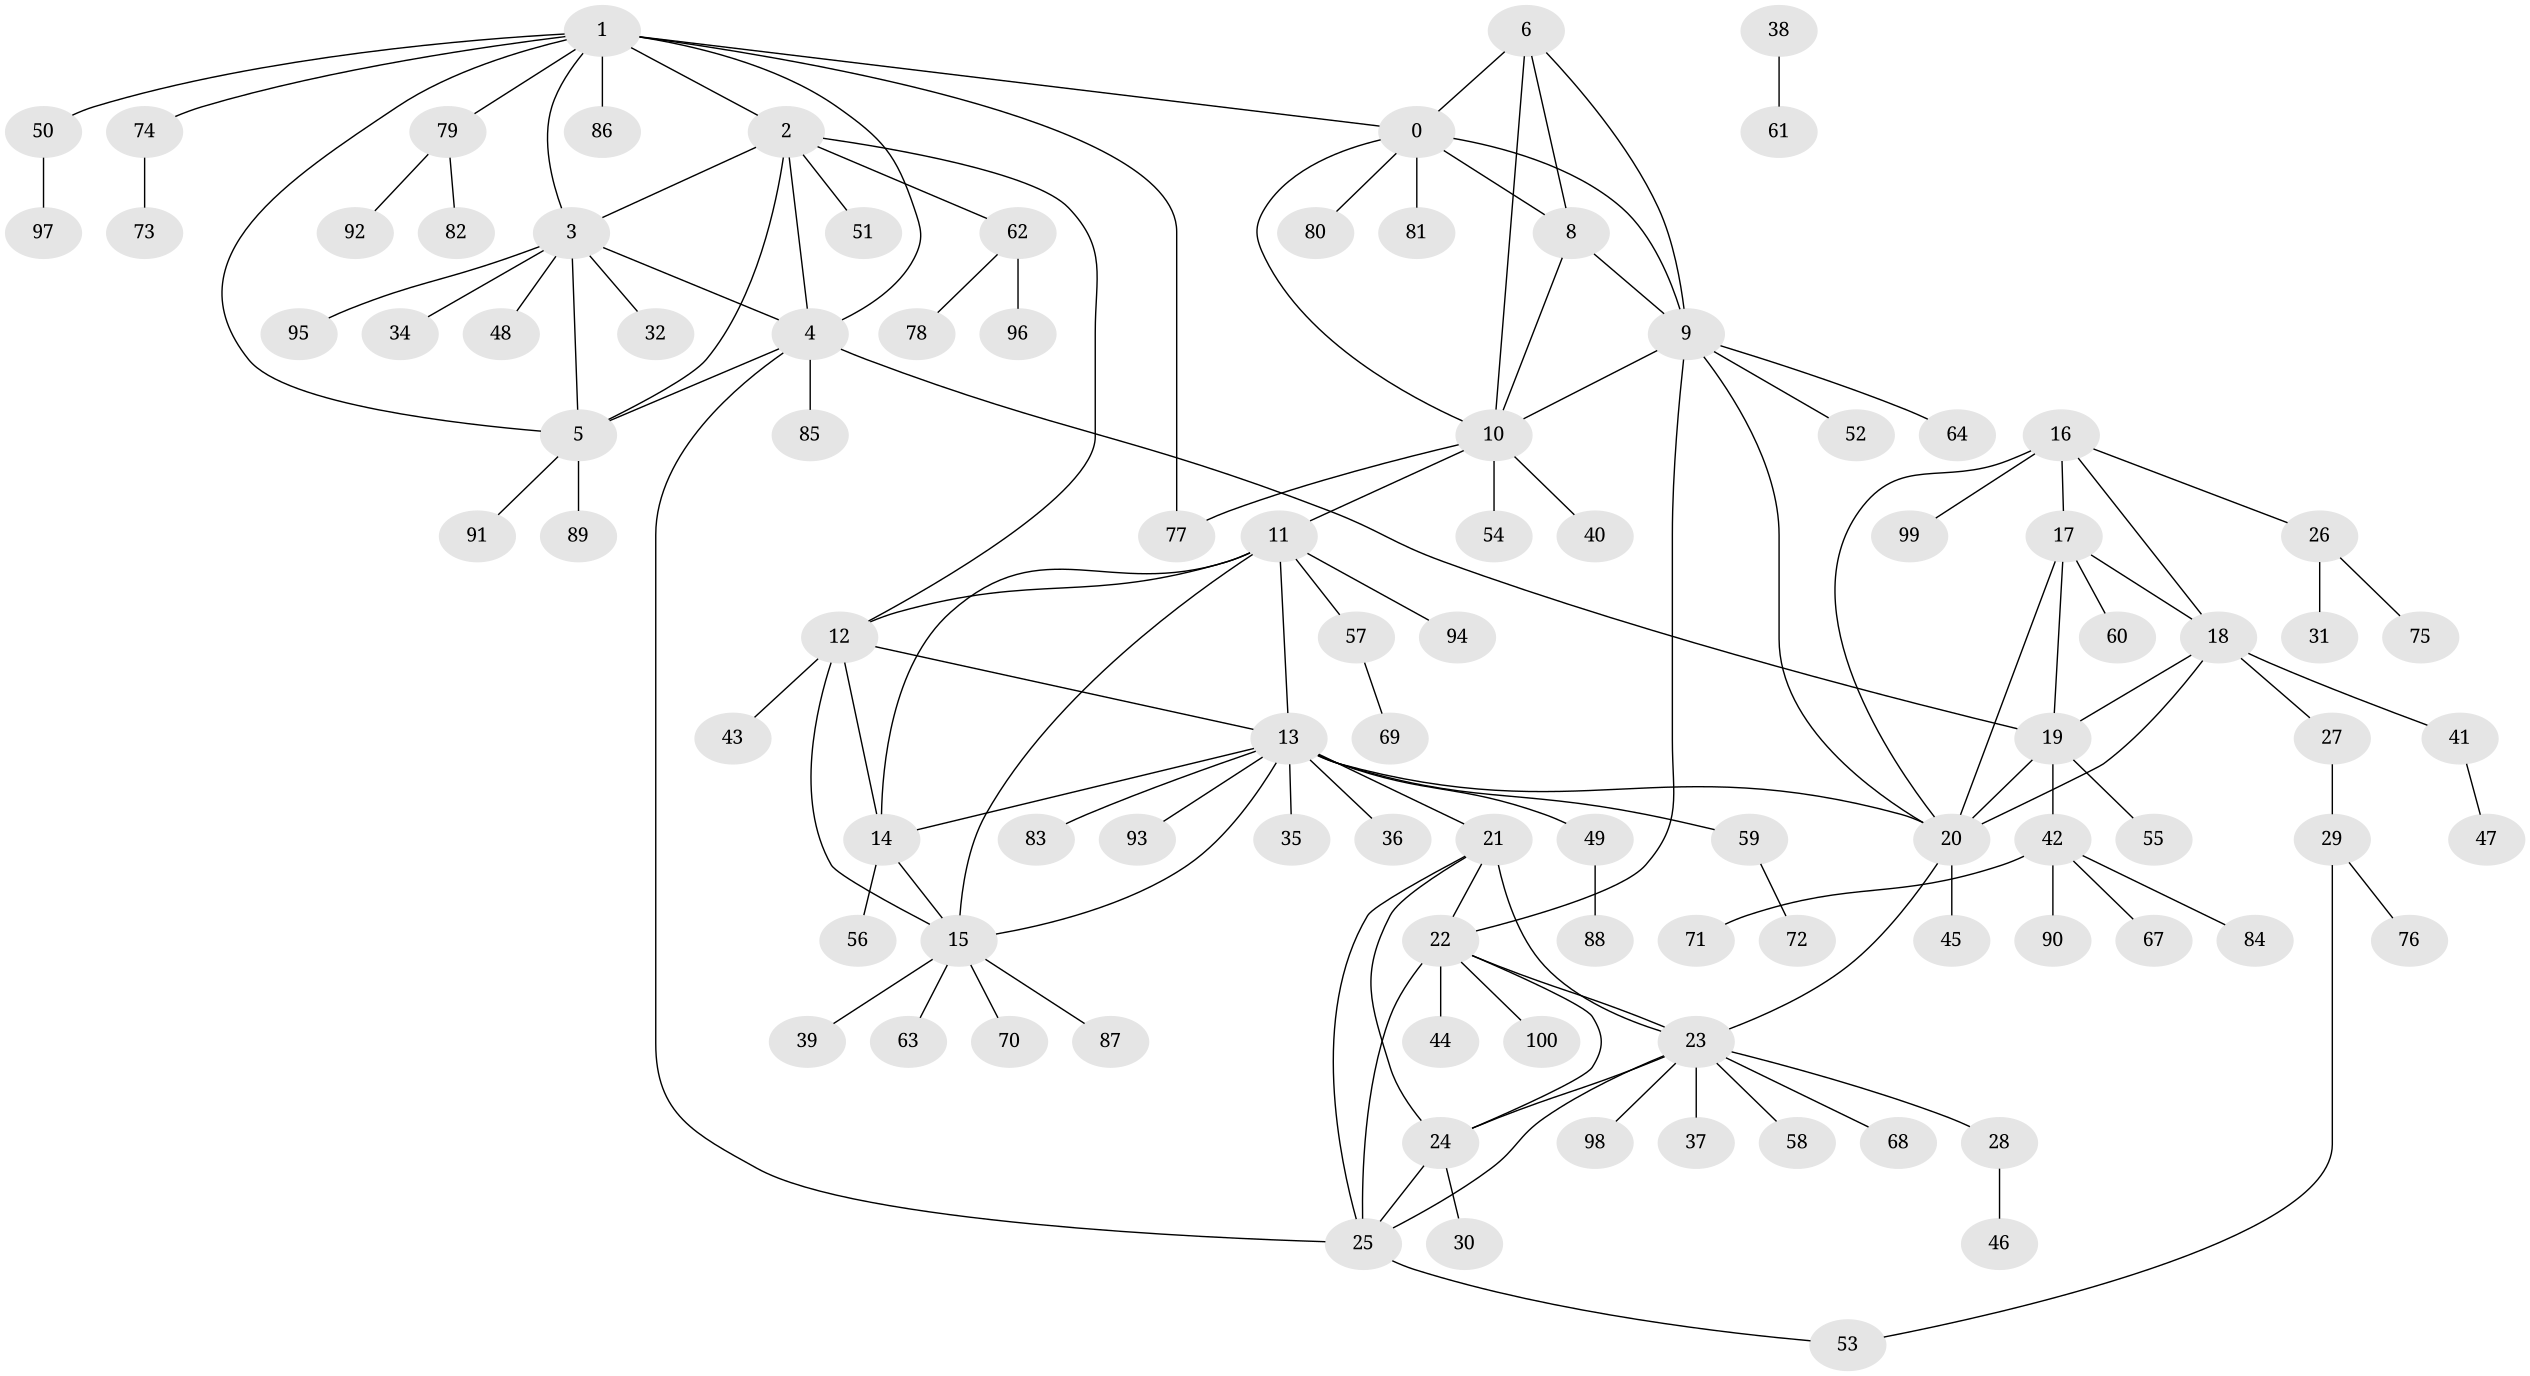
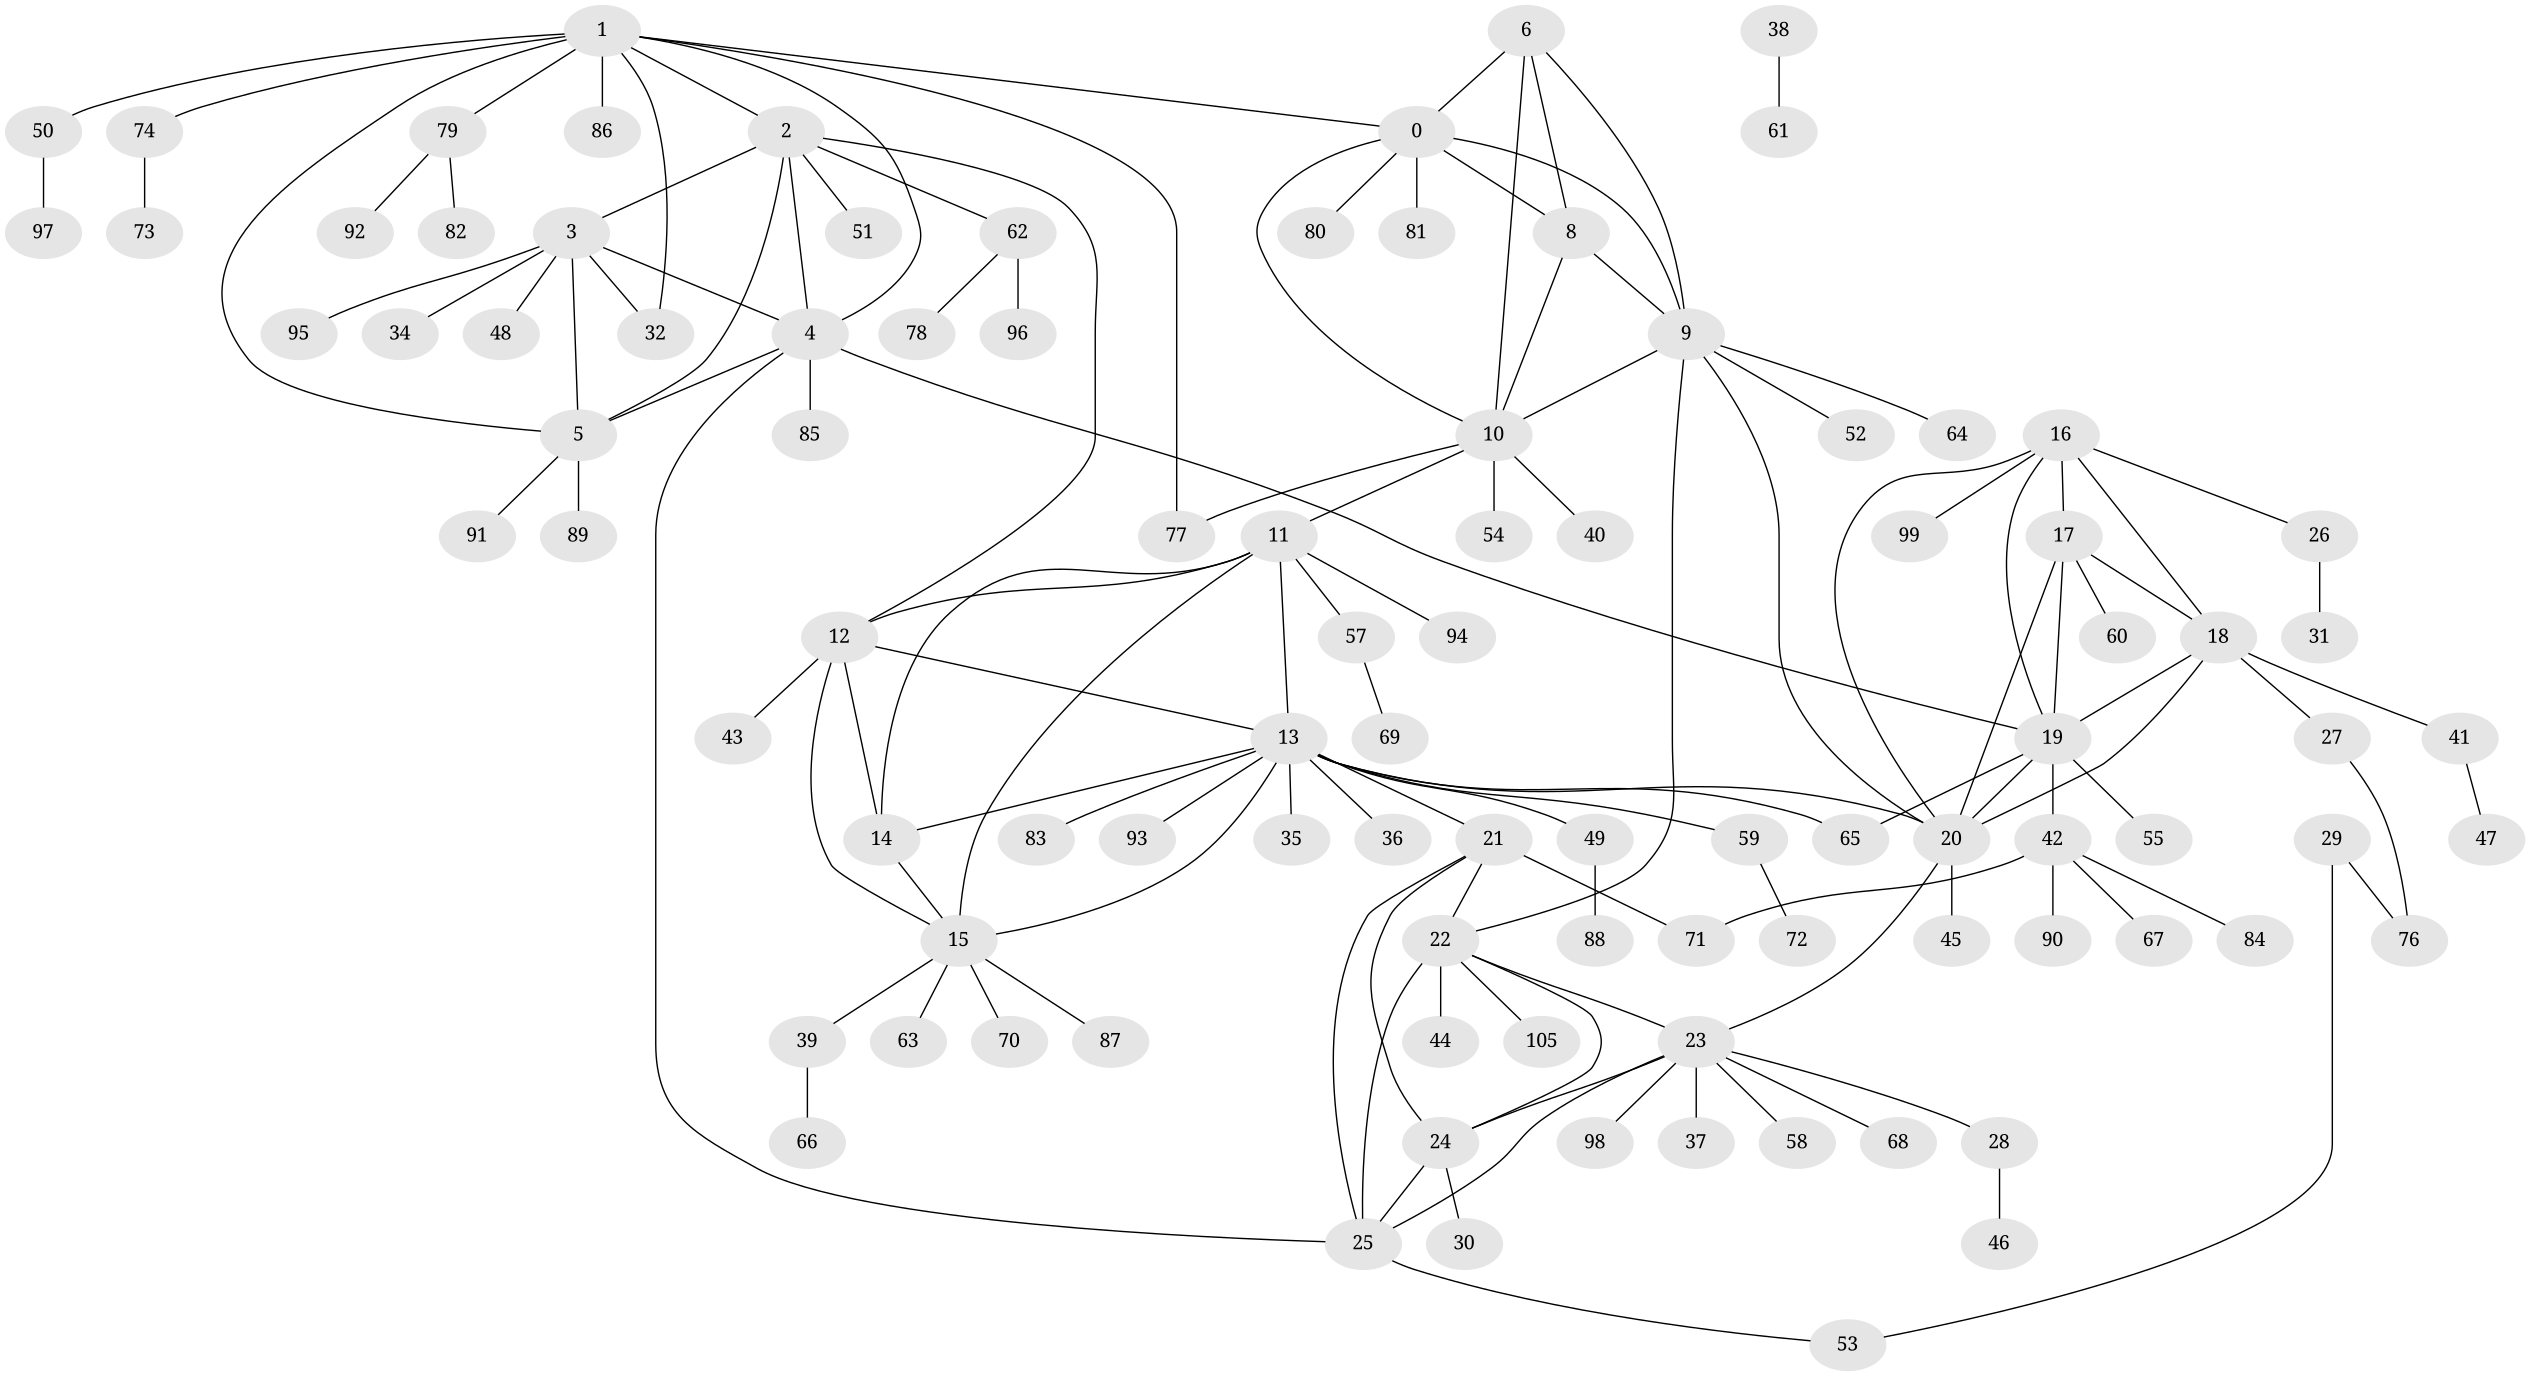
(548, 127) -> (665, 176)
none -> (2008, 584)
(2421, 637) -> none
(2332, 789) -> (2390, 834)
none -> (1851, 840)
(858, 941) -> none
(1553, 974) -> (1584, 885)
(1542, 1042) -> (1542, 1042)
none -> (807, 1143)
